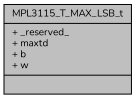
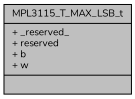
(30, 43) -> (36, 43)
